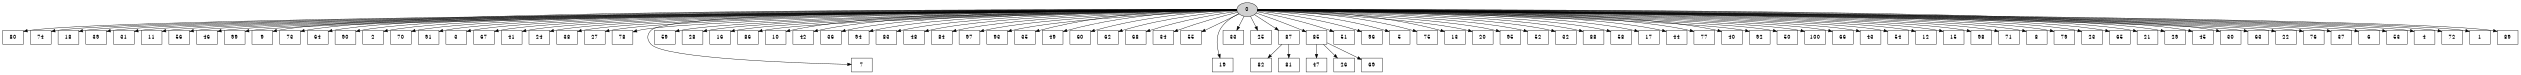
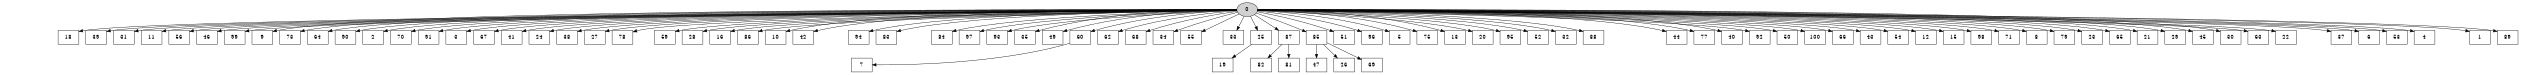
(1220, 30) -> (1244, 50)
(13, 37) -> none
(41, 37) -> none
(831, 37) -> none
(914, 37) -> none
(1621, 37) -> none
(1649, 37) -> none
(2314, 37) -> none
(2452, 37) -> none
(650, 43) -> (974, 60)
